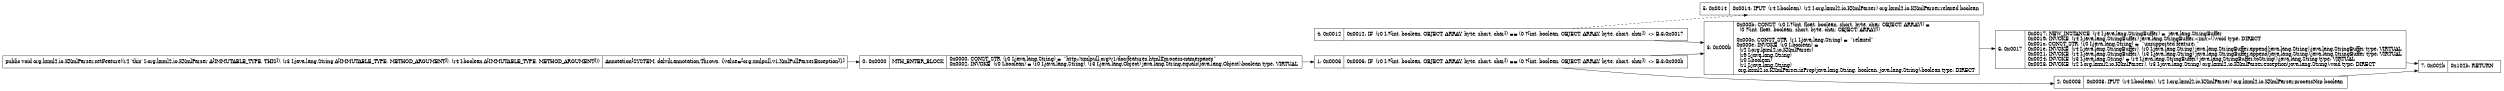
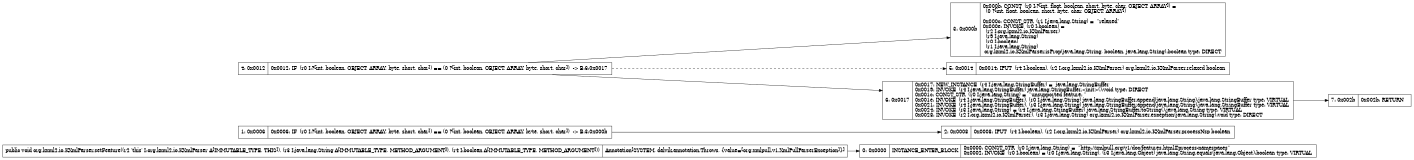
(1985, 49) -> (716, 83)
(1676, 55) -> none
(918, 62) -> (925, 151)
(1306, 62) -> none
(2474, 66) -> (1385, 100)
(2377, 74) -> none
